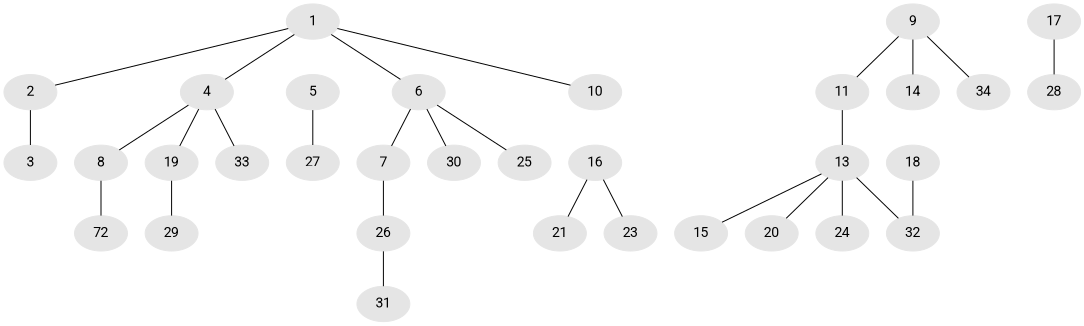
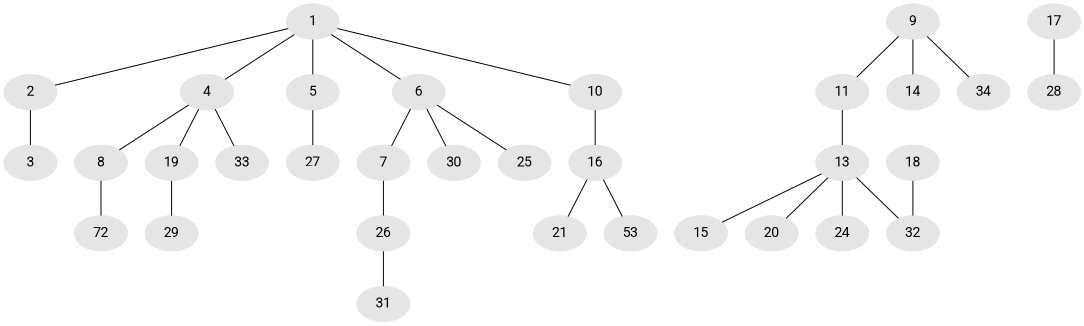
none -> (313, 57)
none -> (595, 128)
(630, 233) -> (630, 233)
